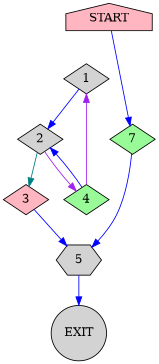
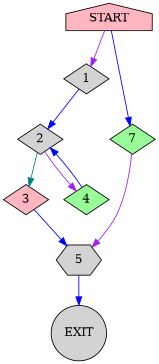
(86, 144) -> (99, 45)
(122, 201) -> (122, 201)
